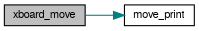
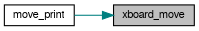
(99, 15) -> (88, 15)
